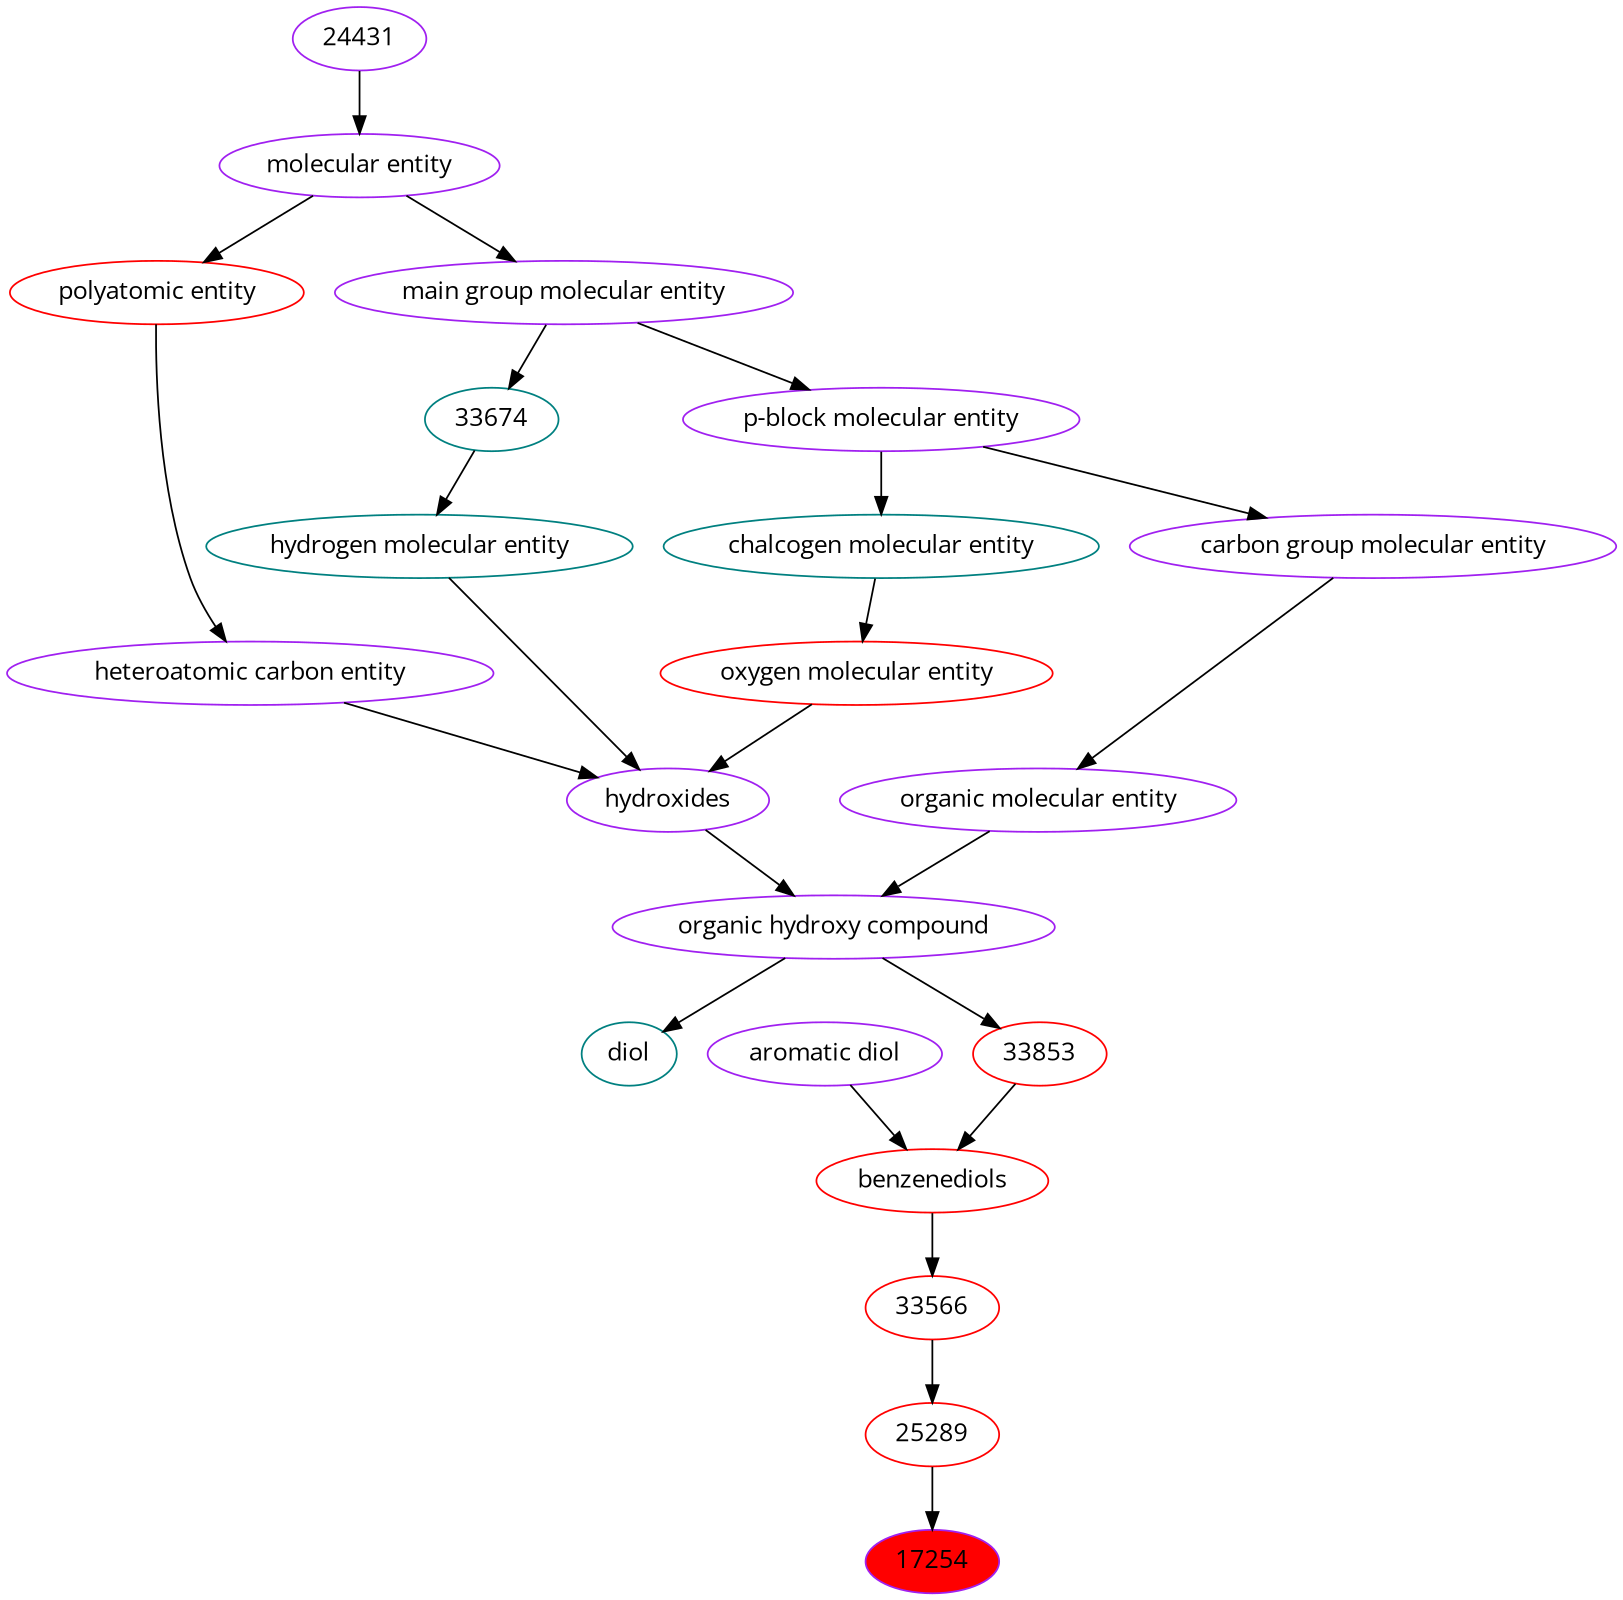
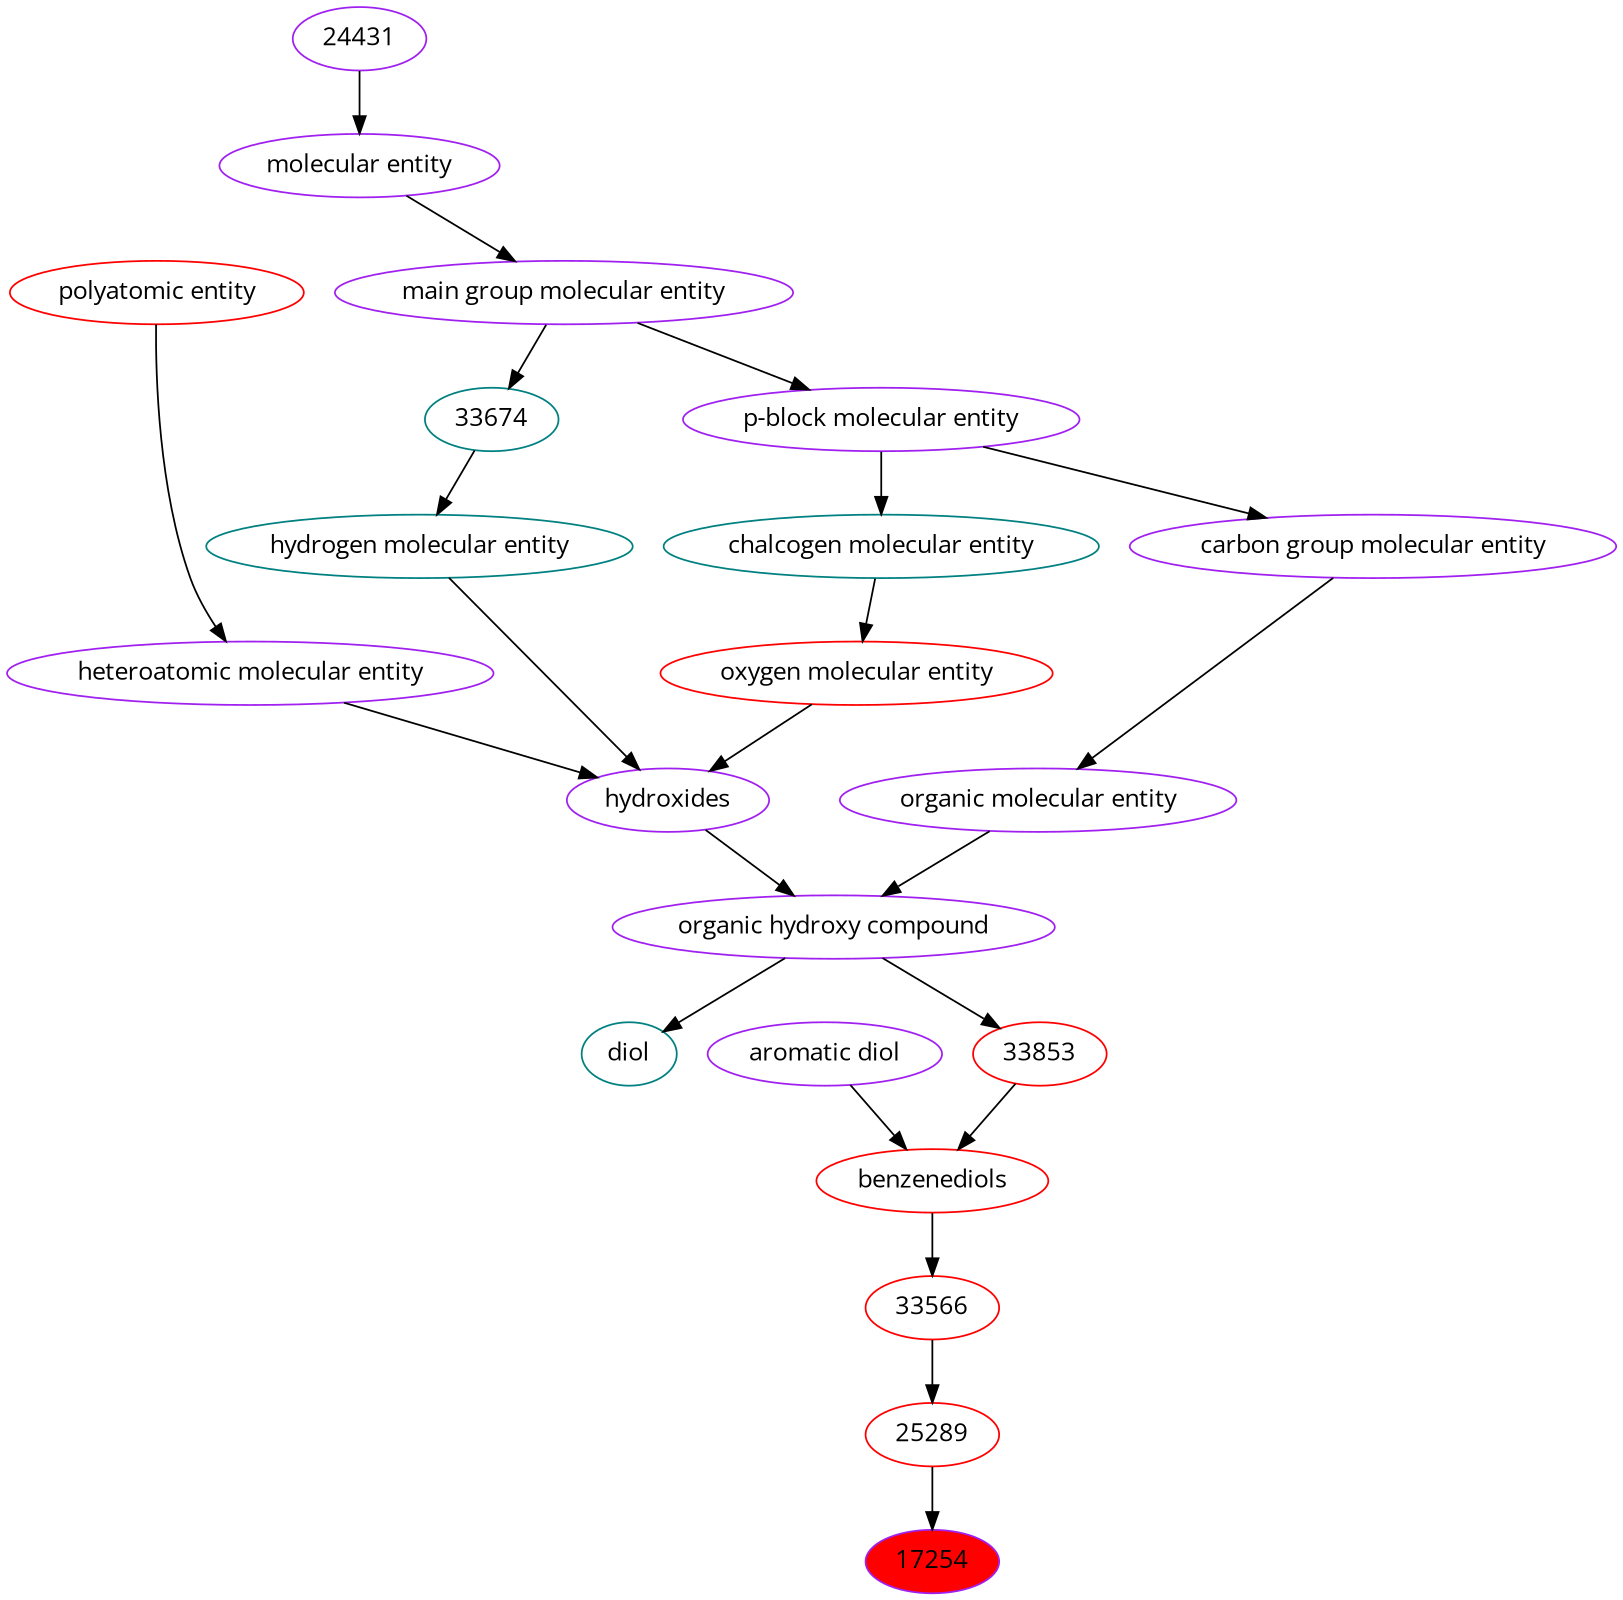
(266, 224) -> none
(250, 673) -> (250, 673)
